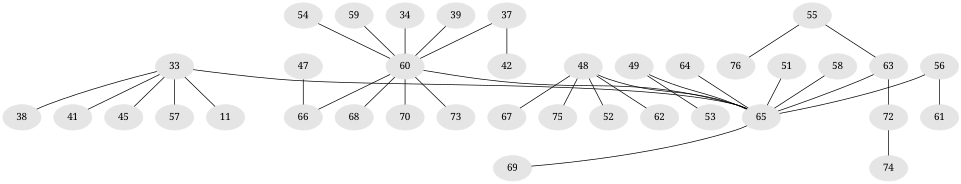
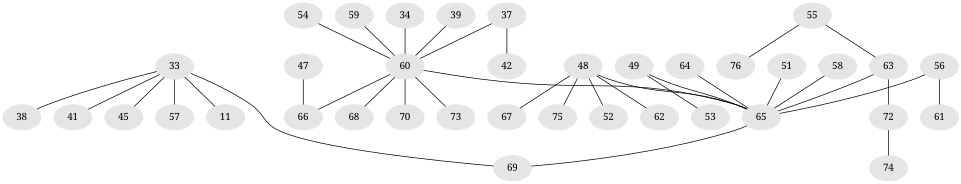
(471, 85) -> (333, 145)
